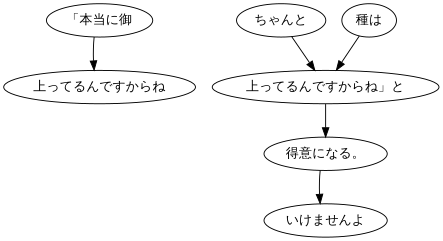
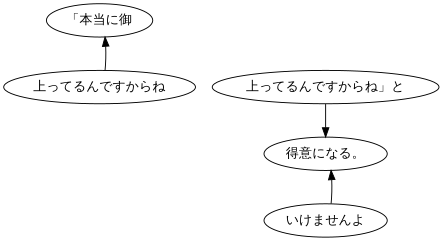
(281, 20) -> none
(369, 20) -> none
(93, 49) -> (106, 58)
(319, 182) -> (332, 192)
